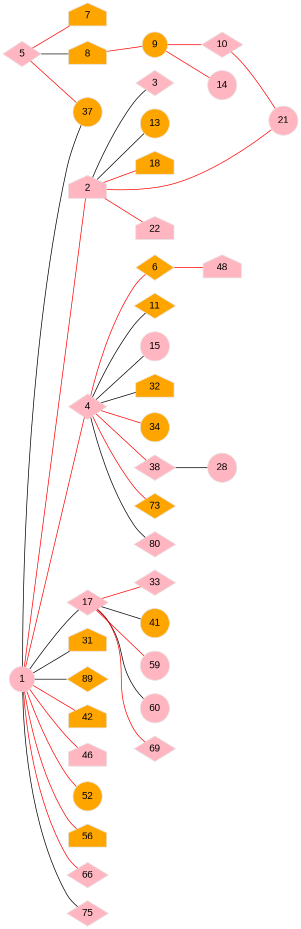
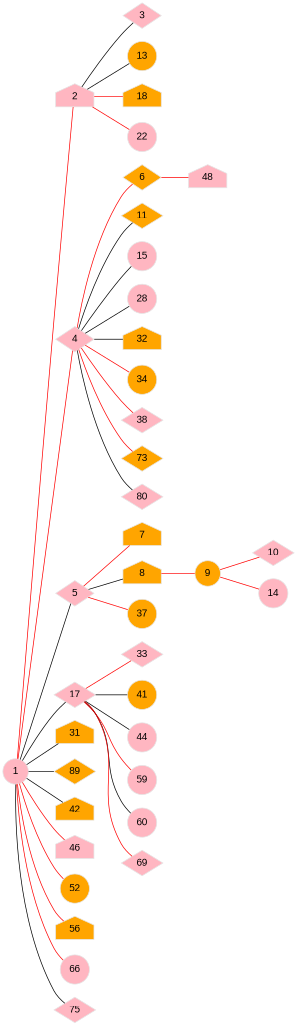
(283, 121) -> none
(155, 229) -> (142, 137)
(34, 394) -> (45, 682)
(192, 468) -> (107, 320)
(54, 698) -> (45, 790)
none -> (142, 737)
(88, 875) -> (75, 969)
